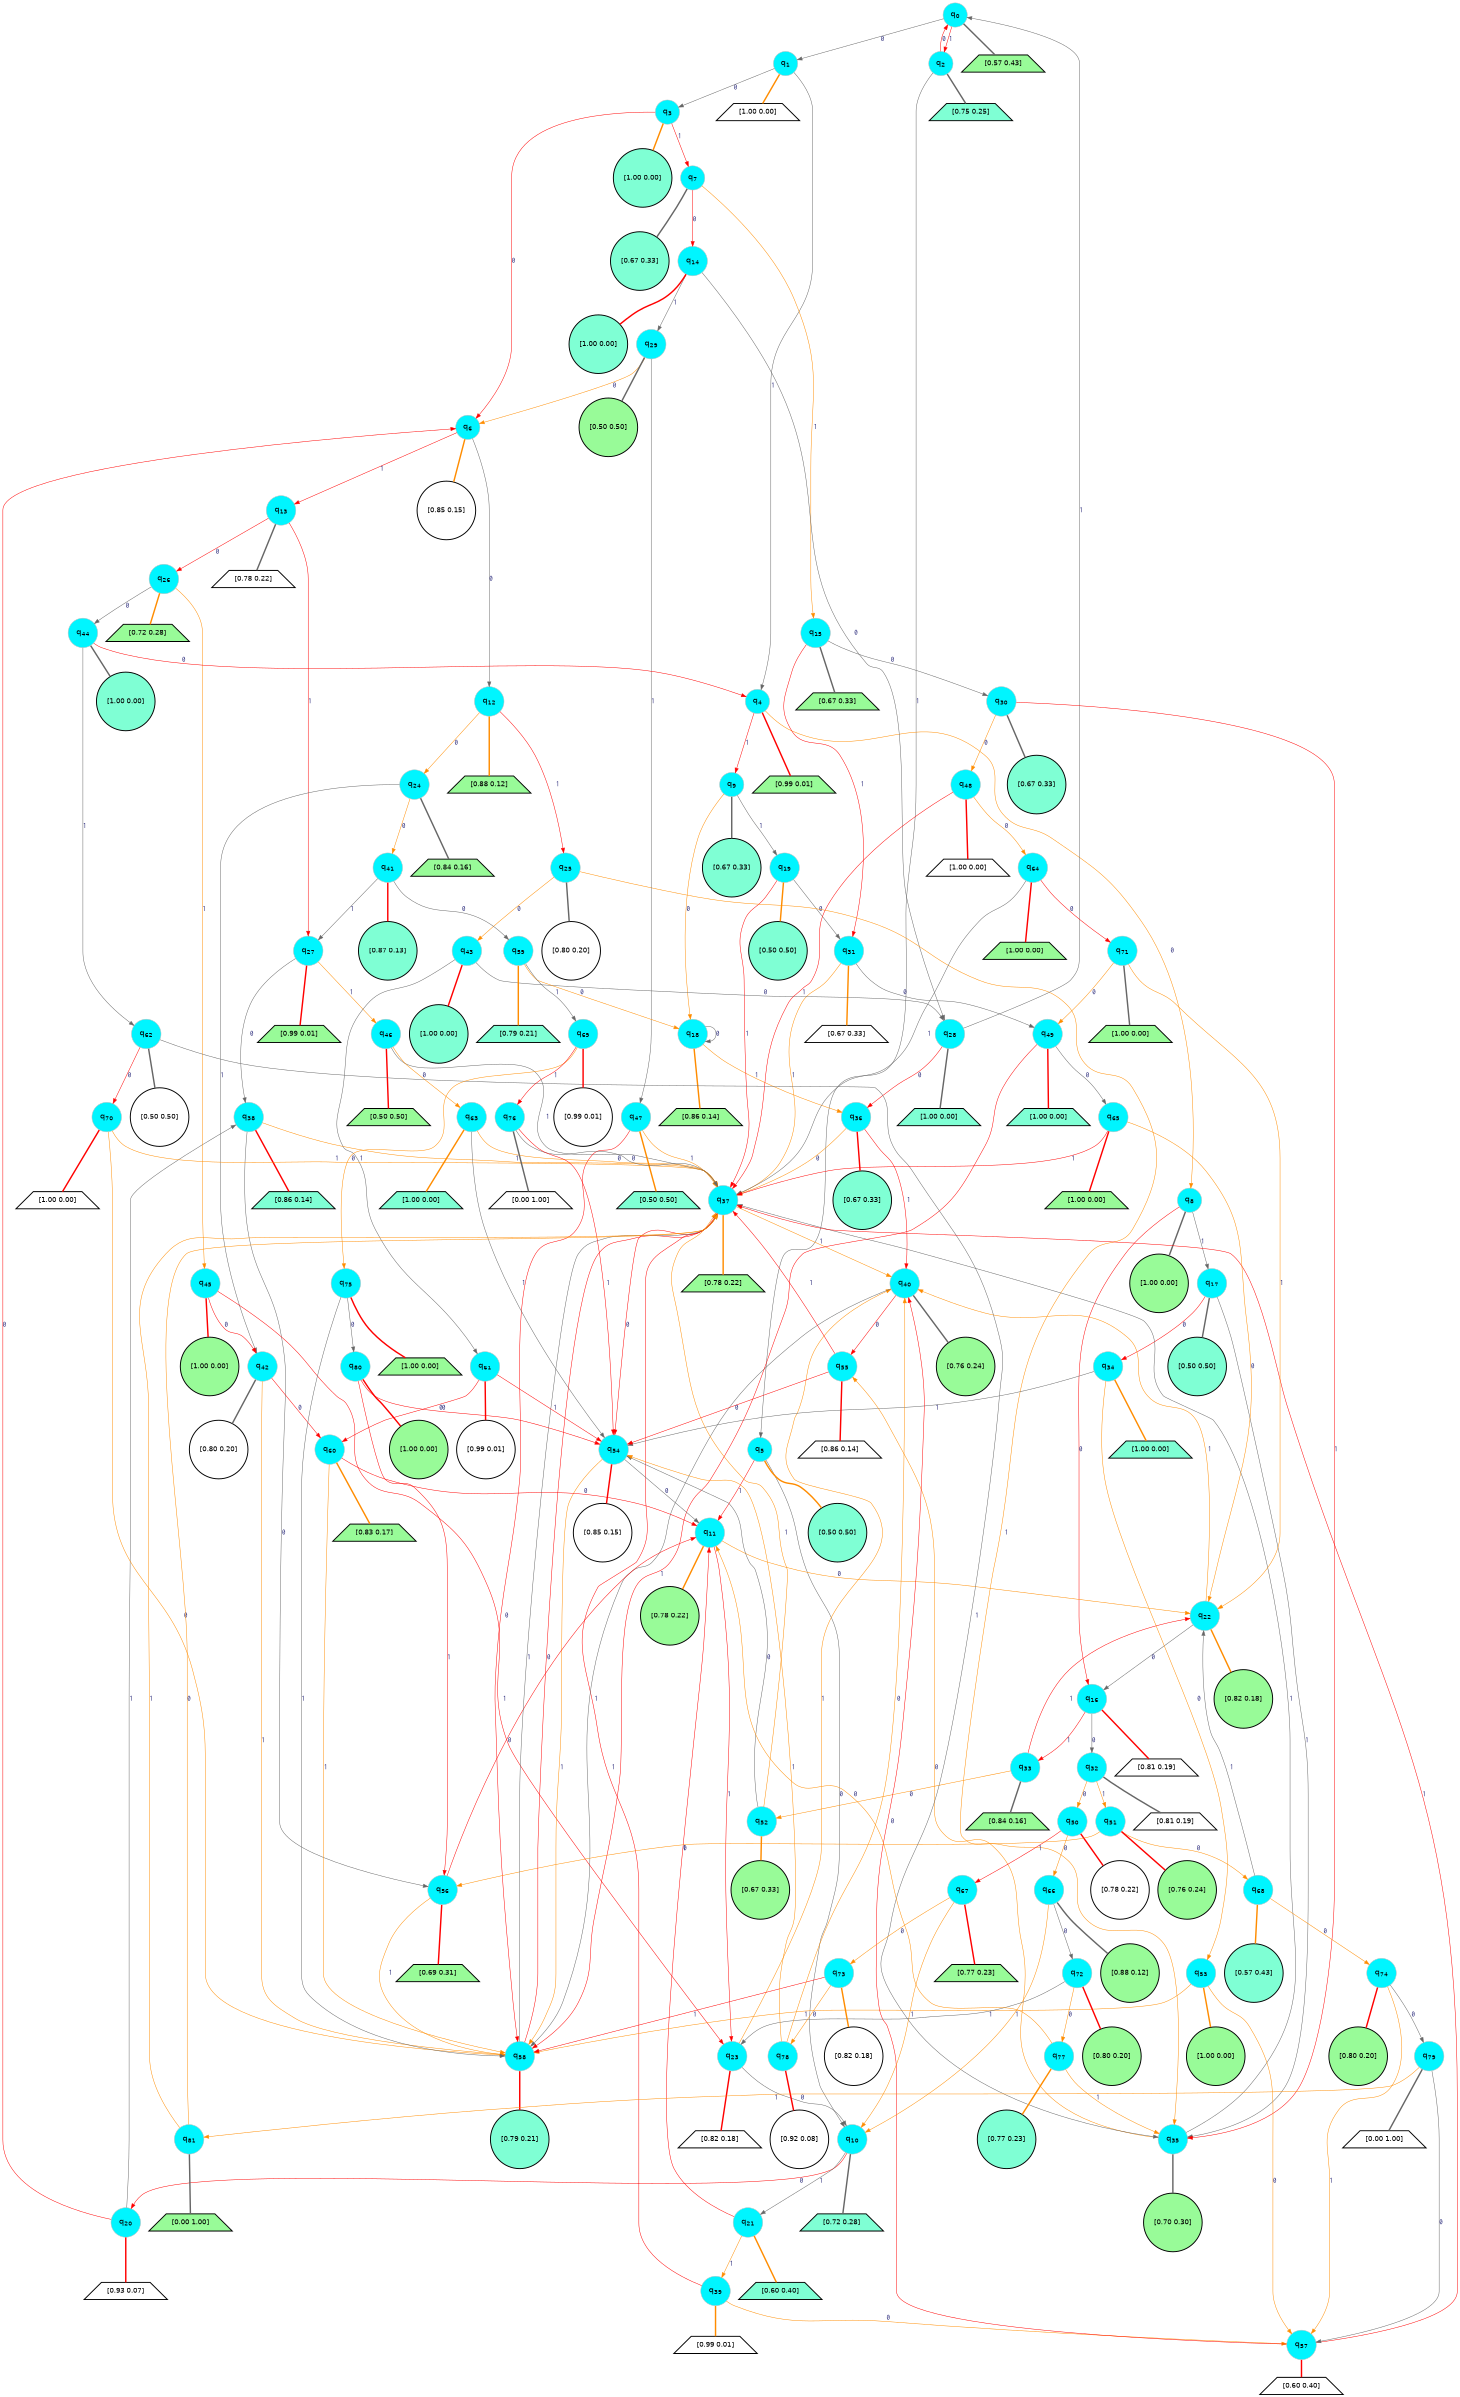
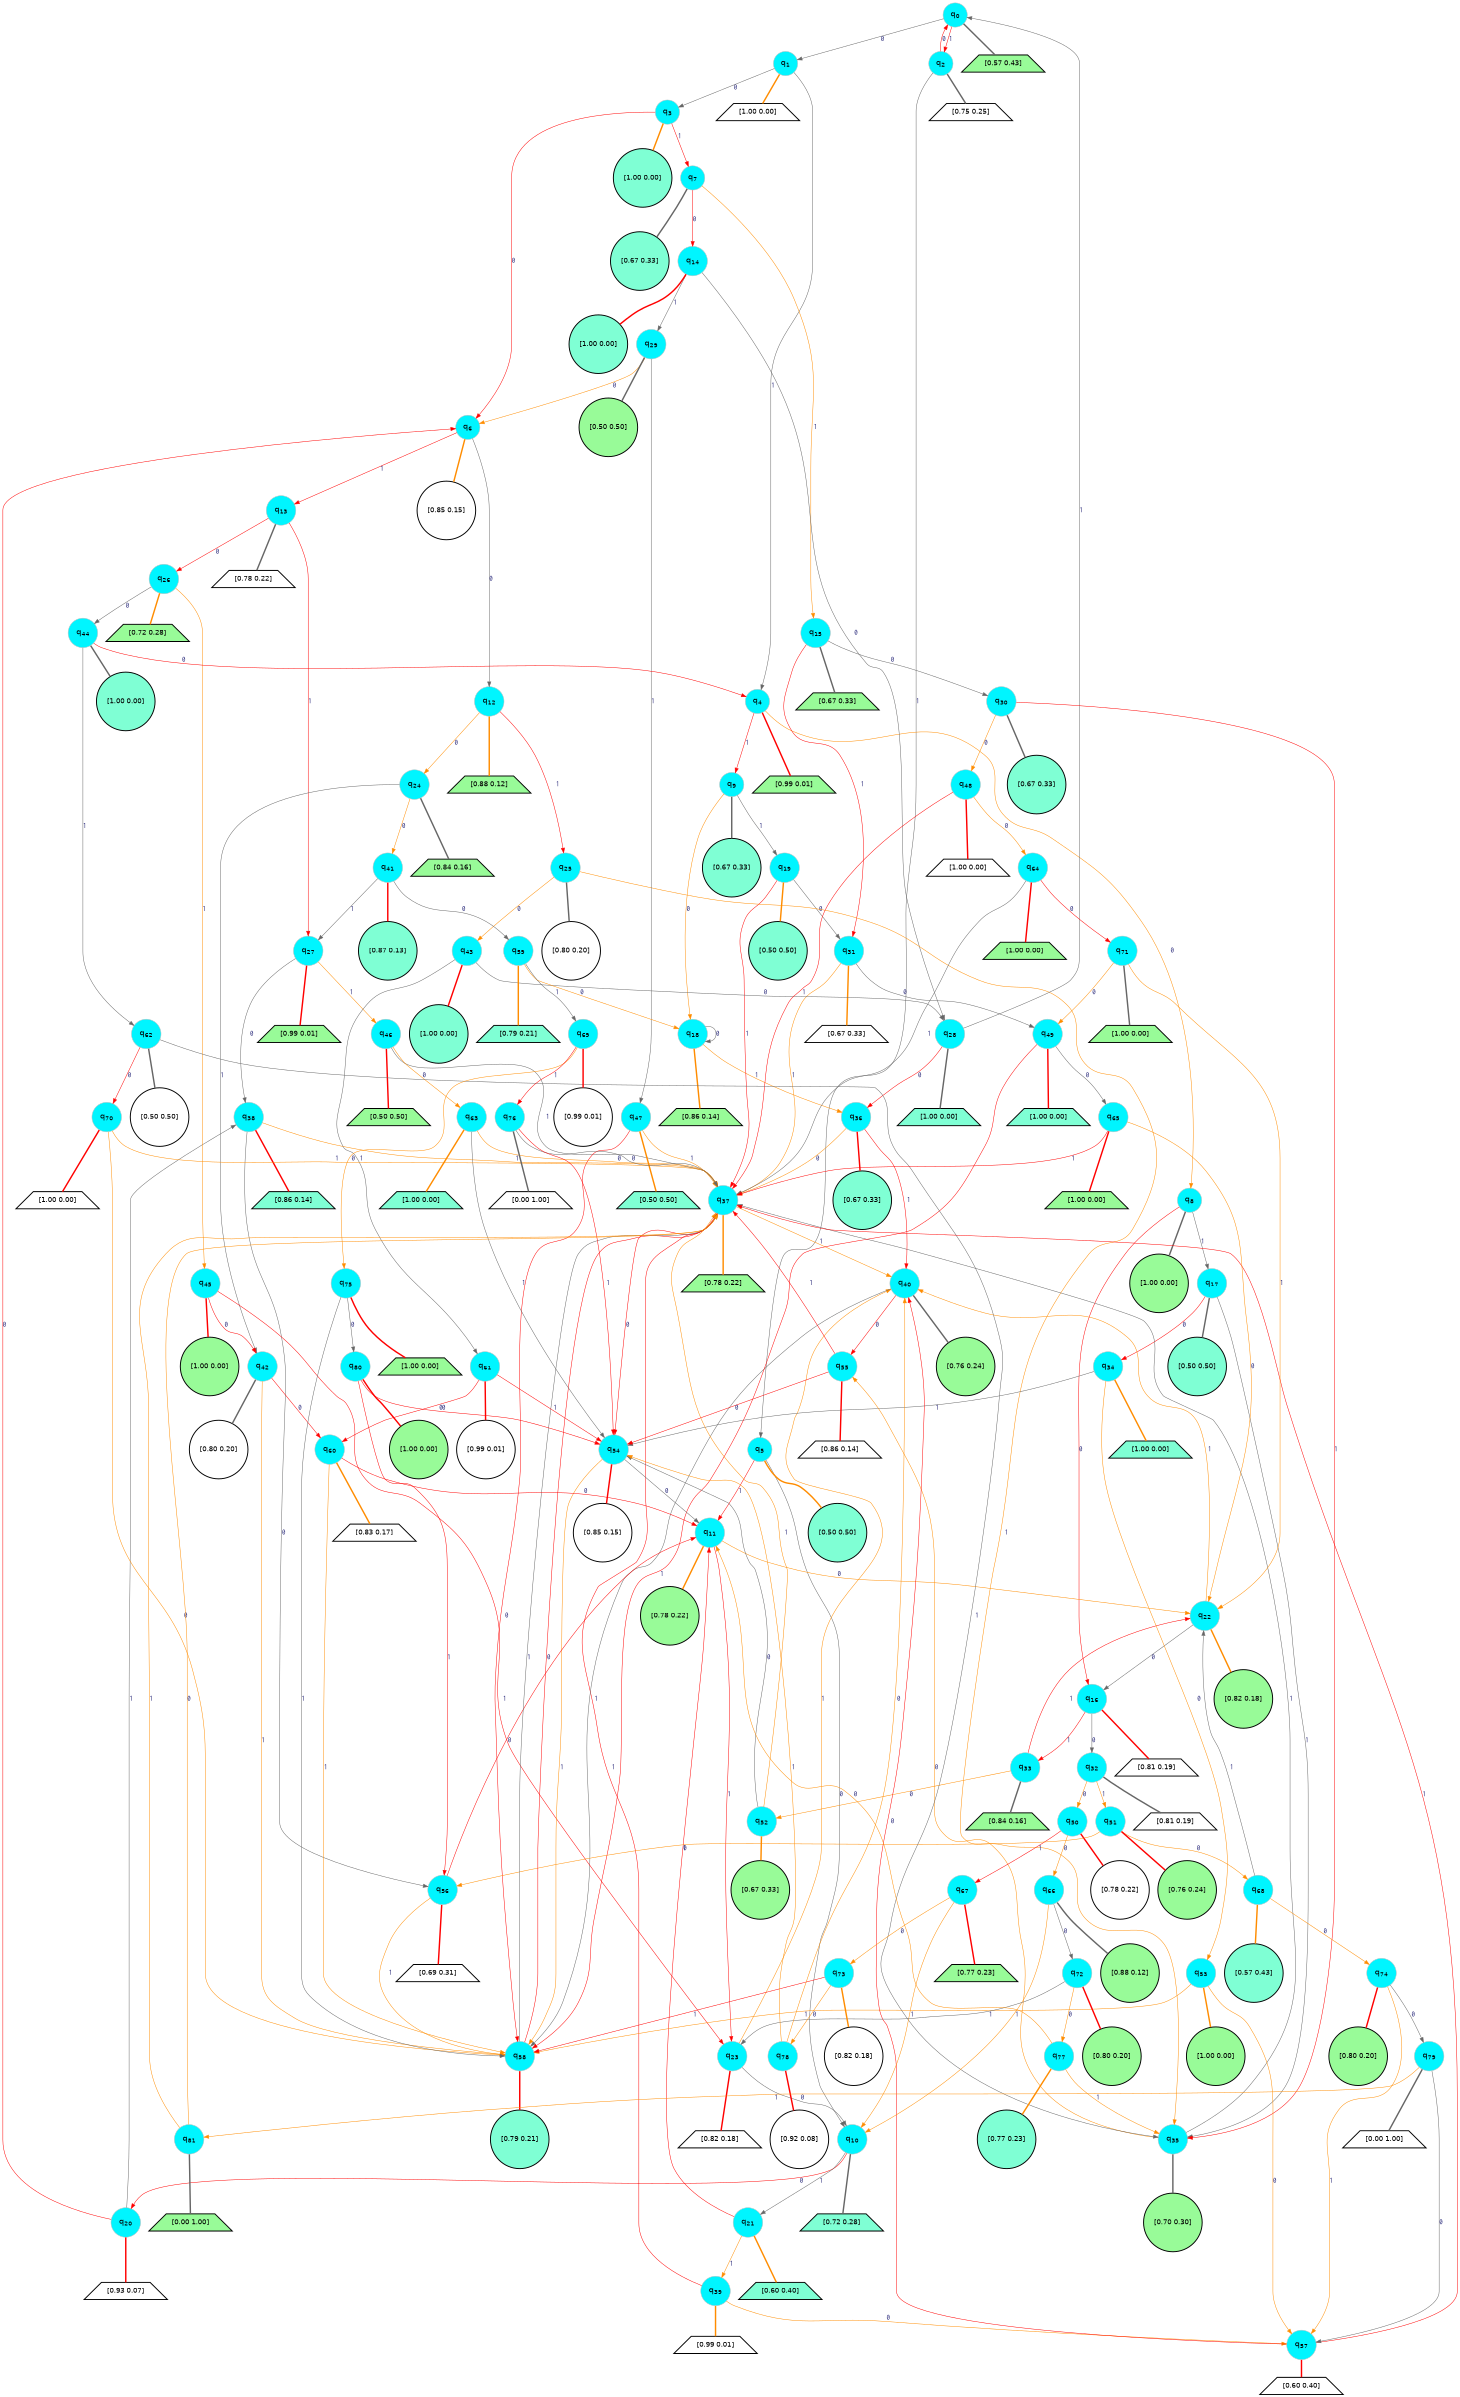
(971, 112) -> (971, 112)
(374, 1533) -> (374, 1533)
(438, 1973) -> (438, 1973)
